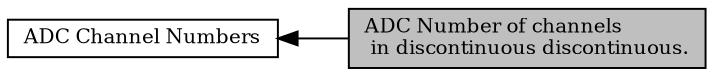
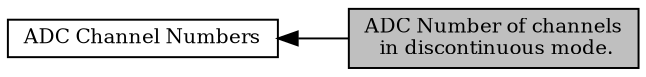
(527, 38) -> (494, 38)
